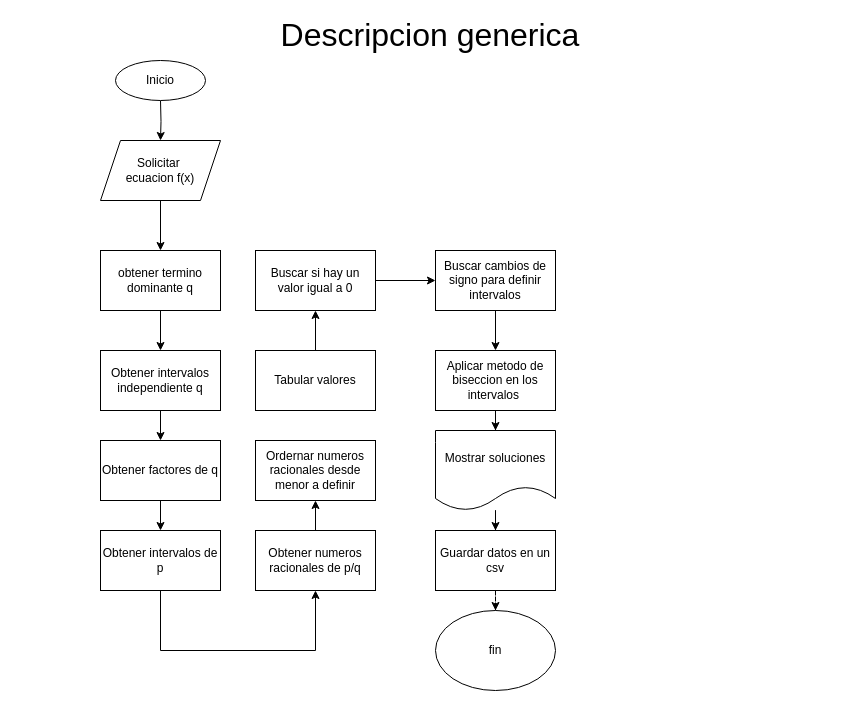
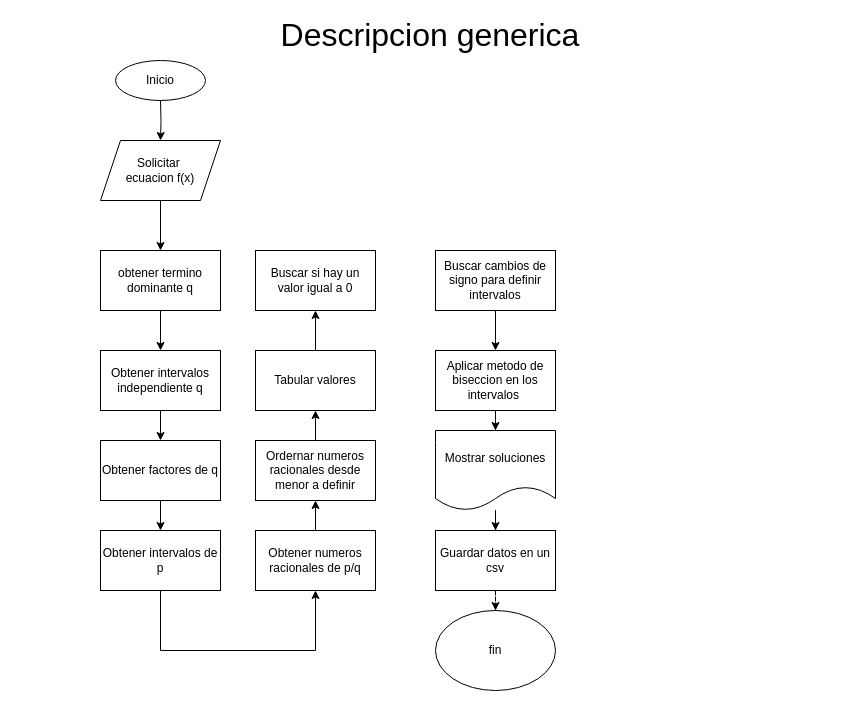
(402, 281) -> none
none -> (316, 422)
